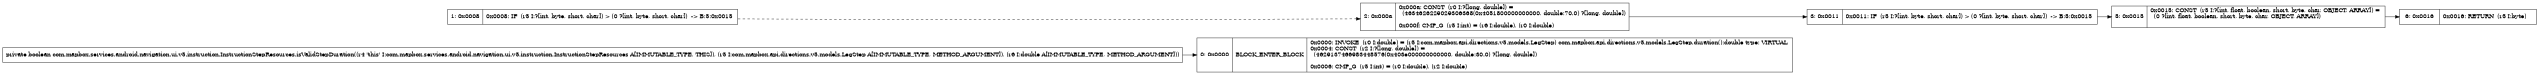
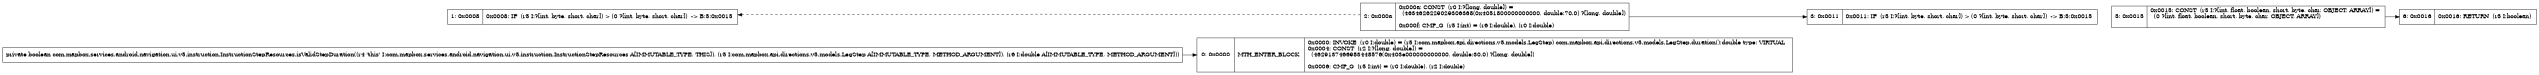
(2102, 17) -> none
(2486, 17) -> (2486, 17)
(1047, 20) -> (1051, 14)
(1270, 55) -> (1268, 55)
